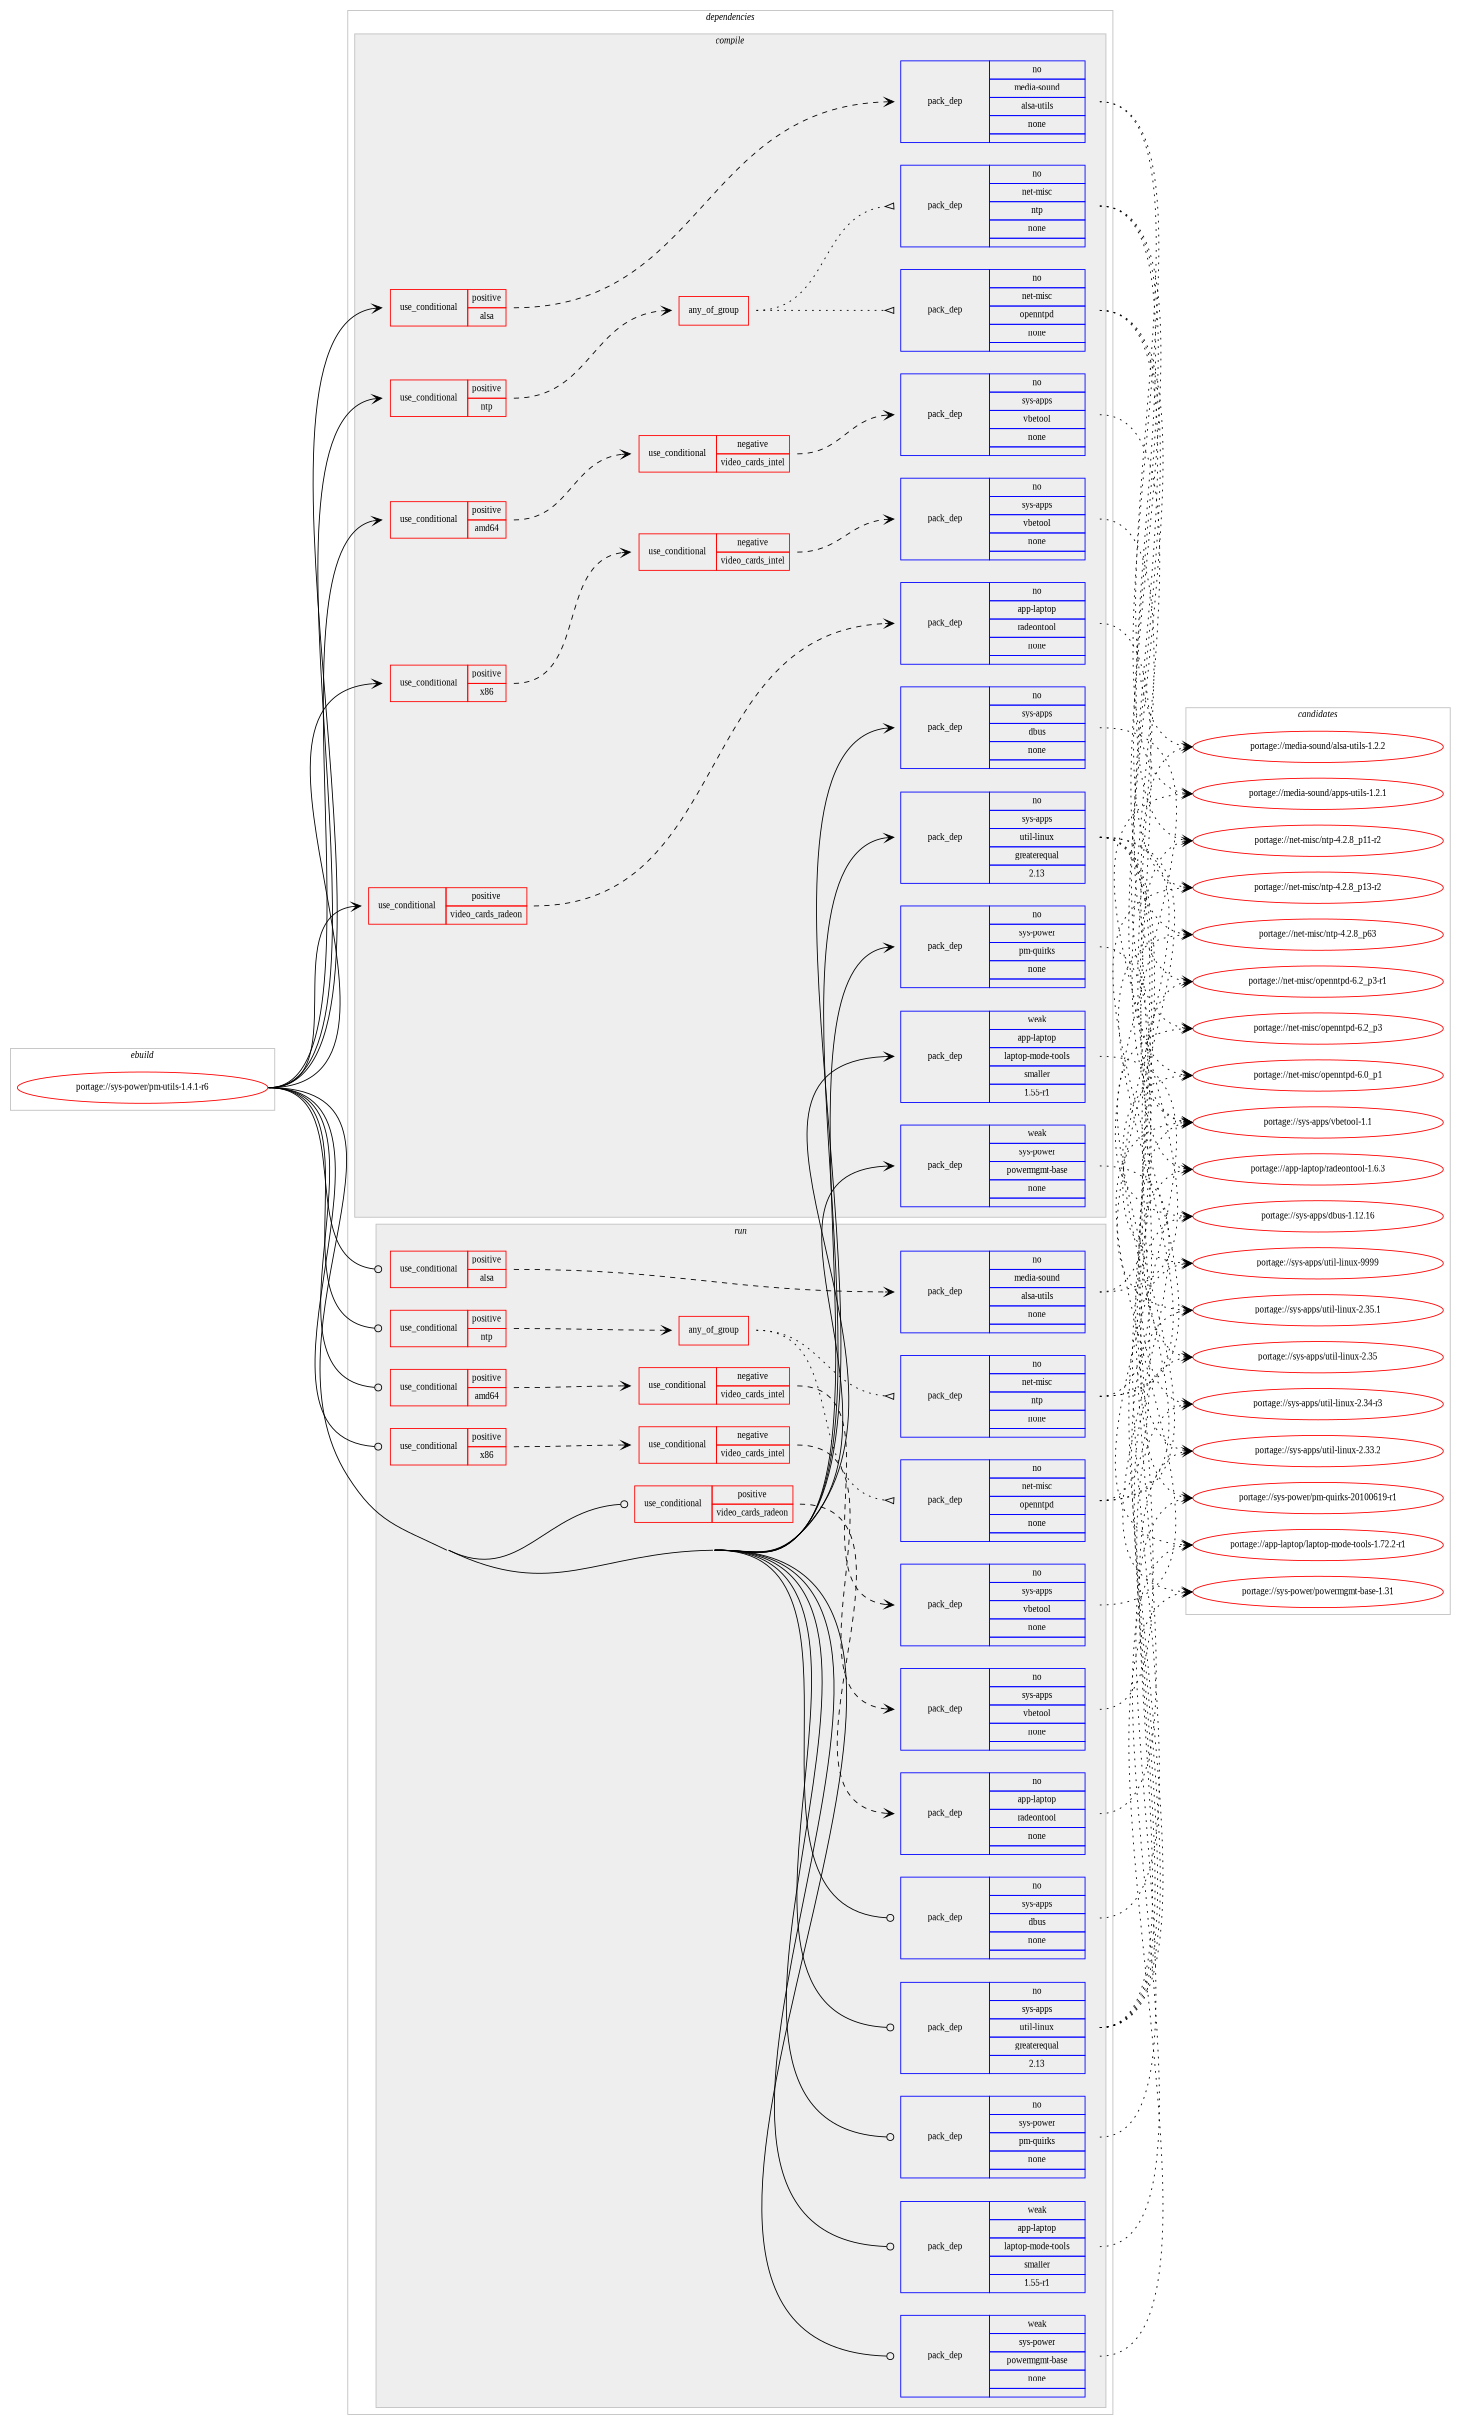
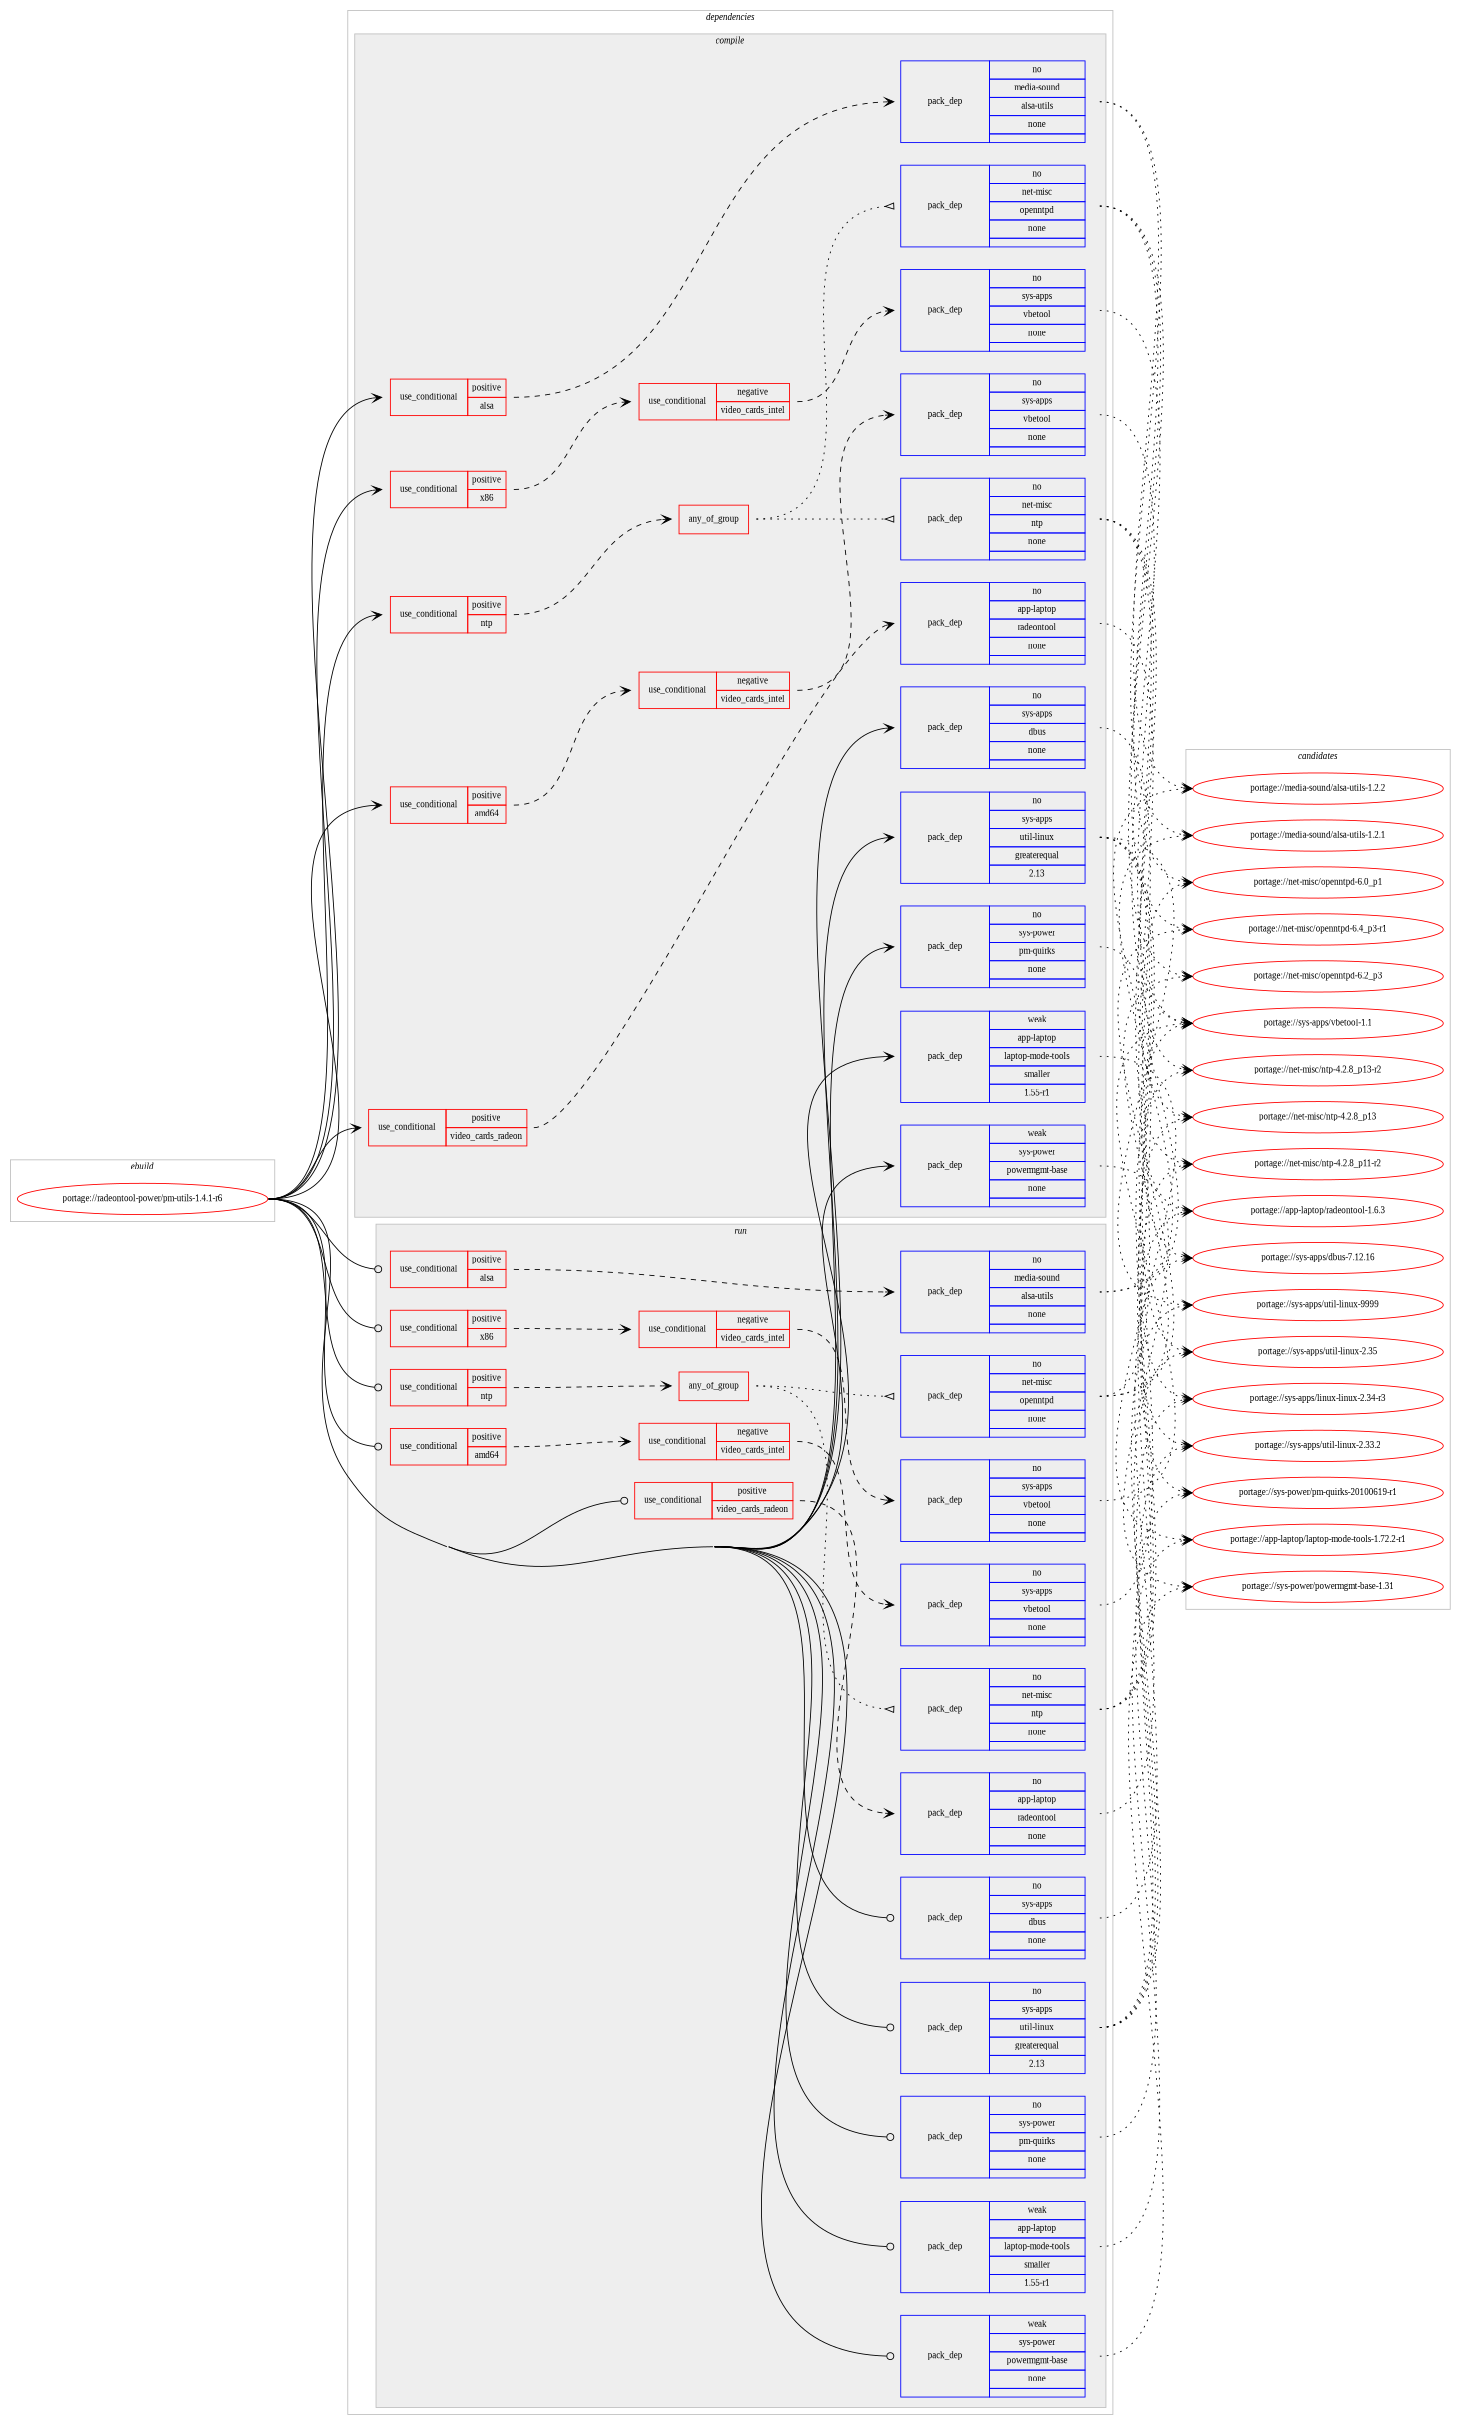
(1318, 794) -> (1318, 836)
(1318, 935) -> (1318, 1117)
(1318, 982) -> (1318, 929)
(143, 1088) -> (143, 1199)
(1318, 1216) -> (1318, 1258)
(1318, 1310) -> none
(1318, 1404) -> (1318, 1399)
